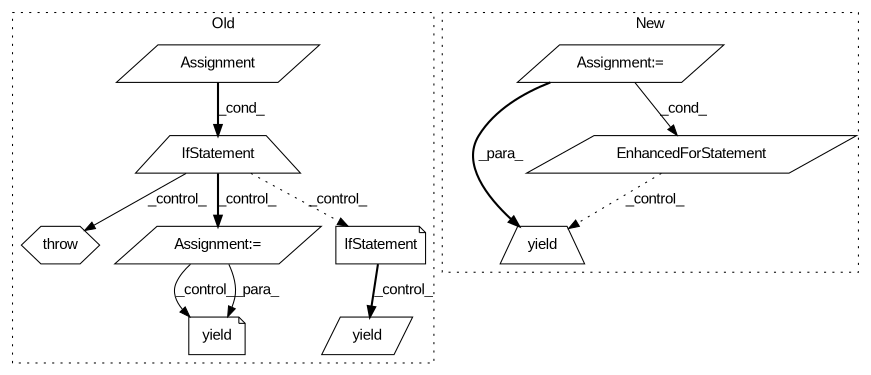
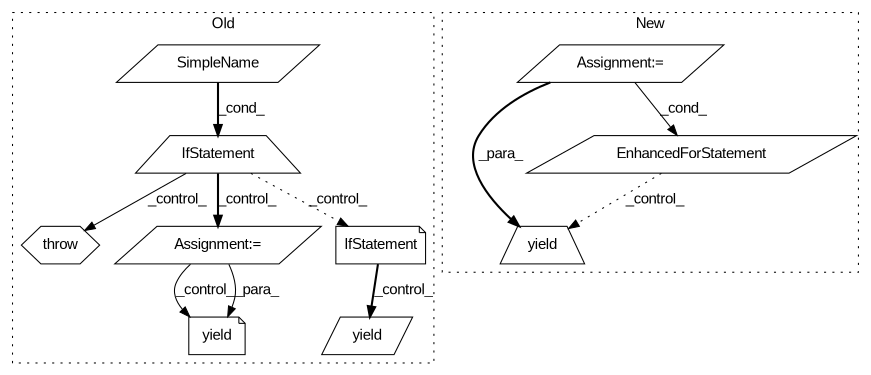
(218, 64) -> (218, 64)
